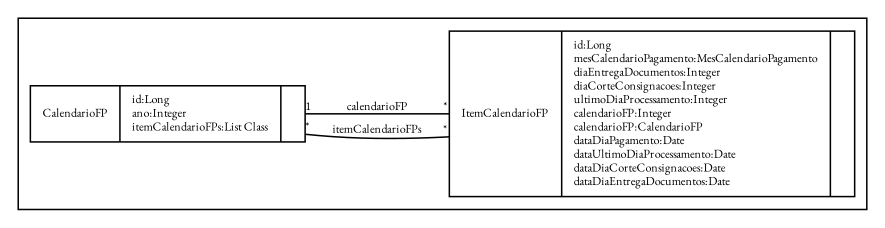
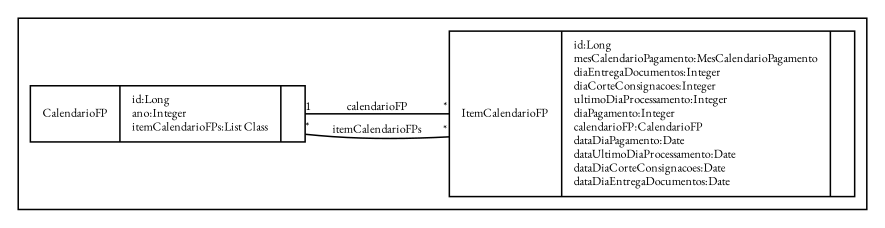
(623, 113) -> (625, 113)
